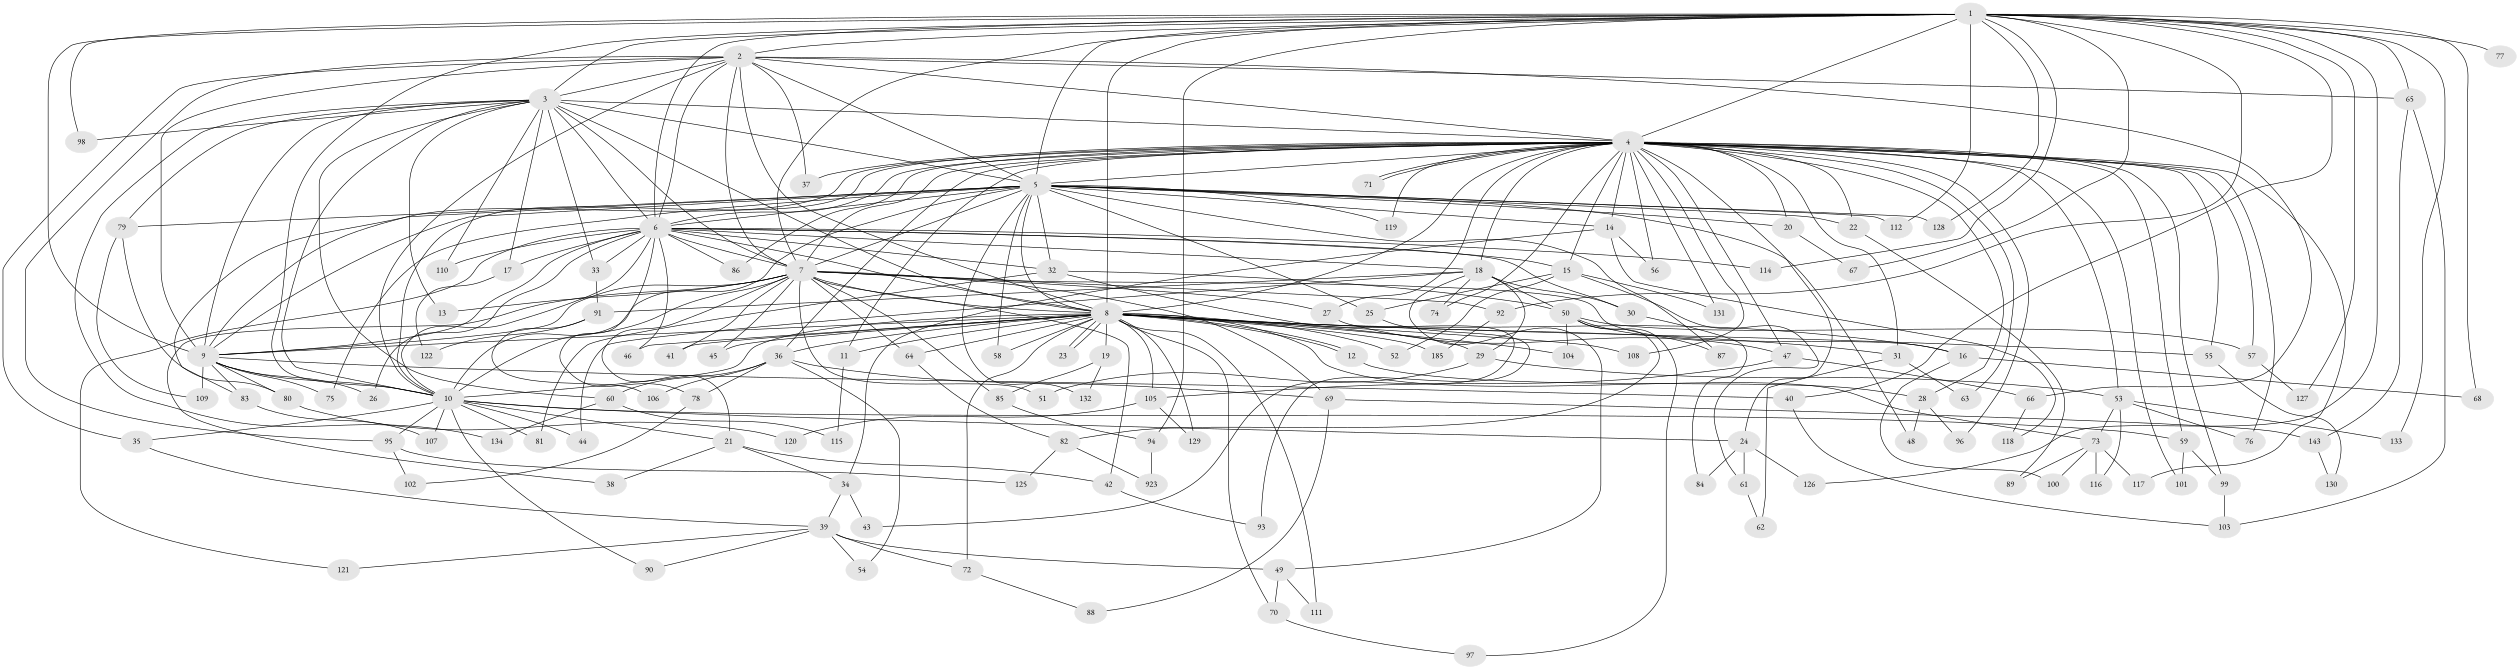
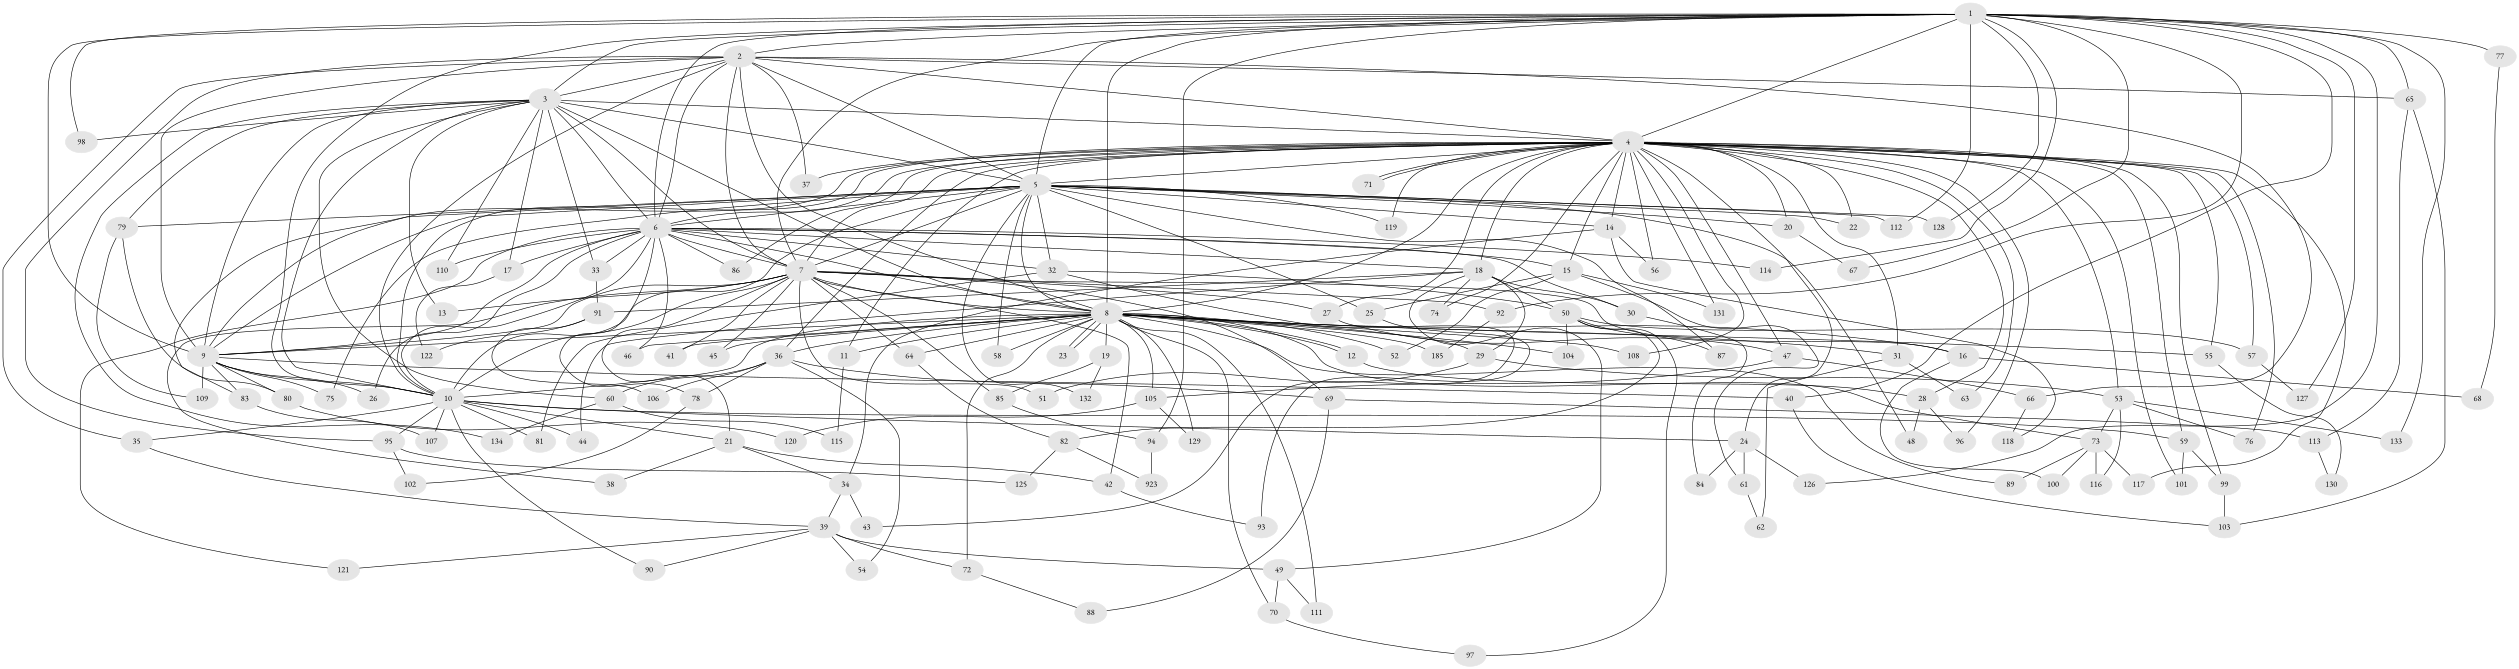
(2374, 28) -> (2495, 228)
(1998, 323) -> (1525, 371)
(2315, 442) -> (2315, 442)
